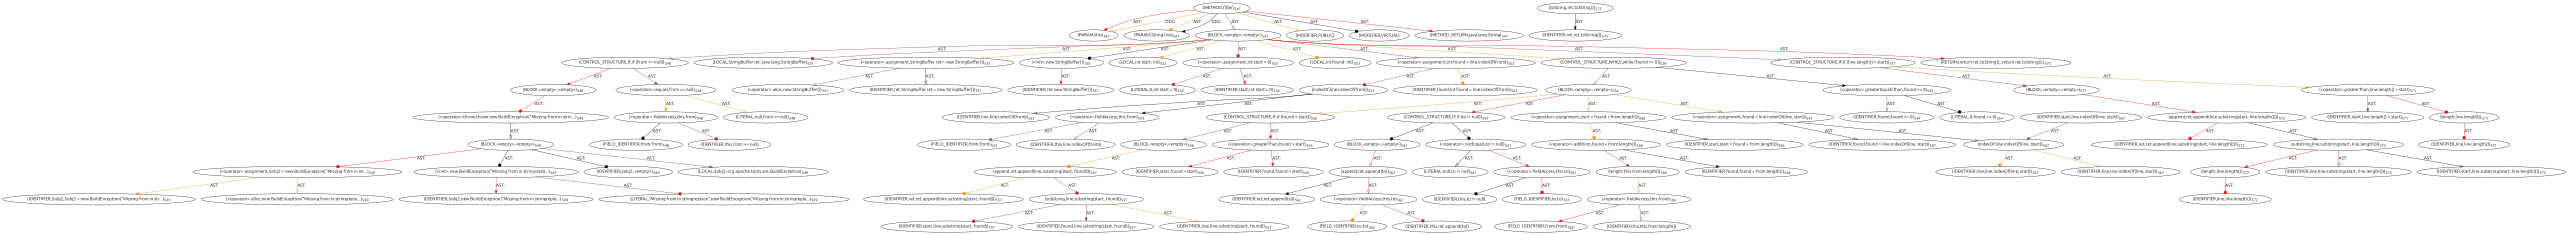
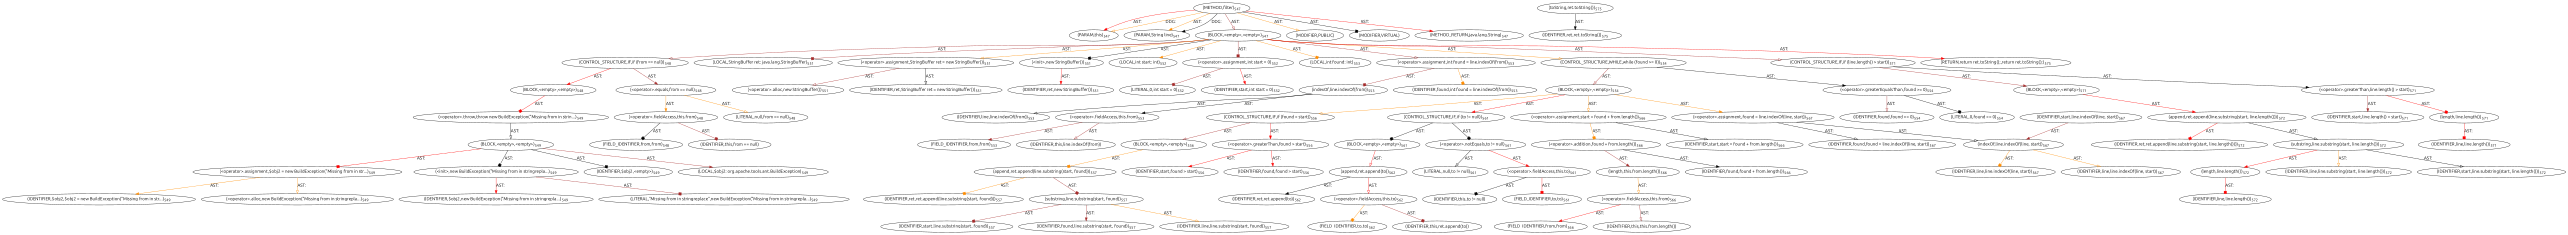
(2100, 78) -> (2100, 78)
(2339, 157) -> (2339, 157)
